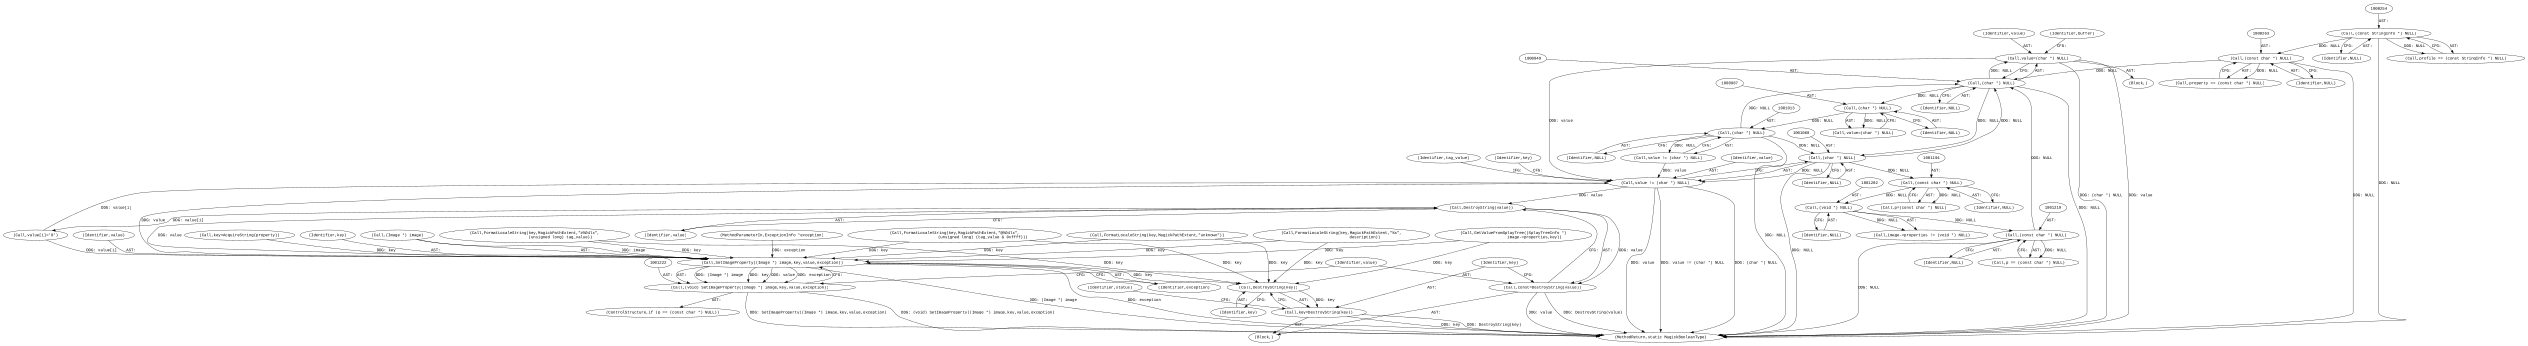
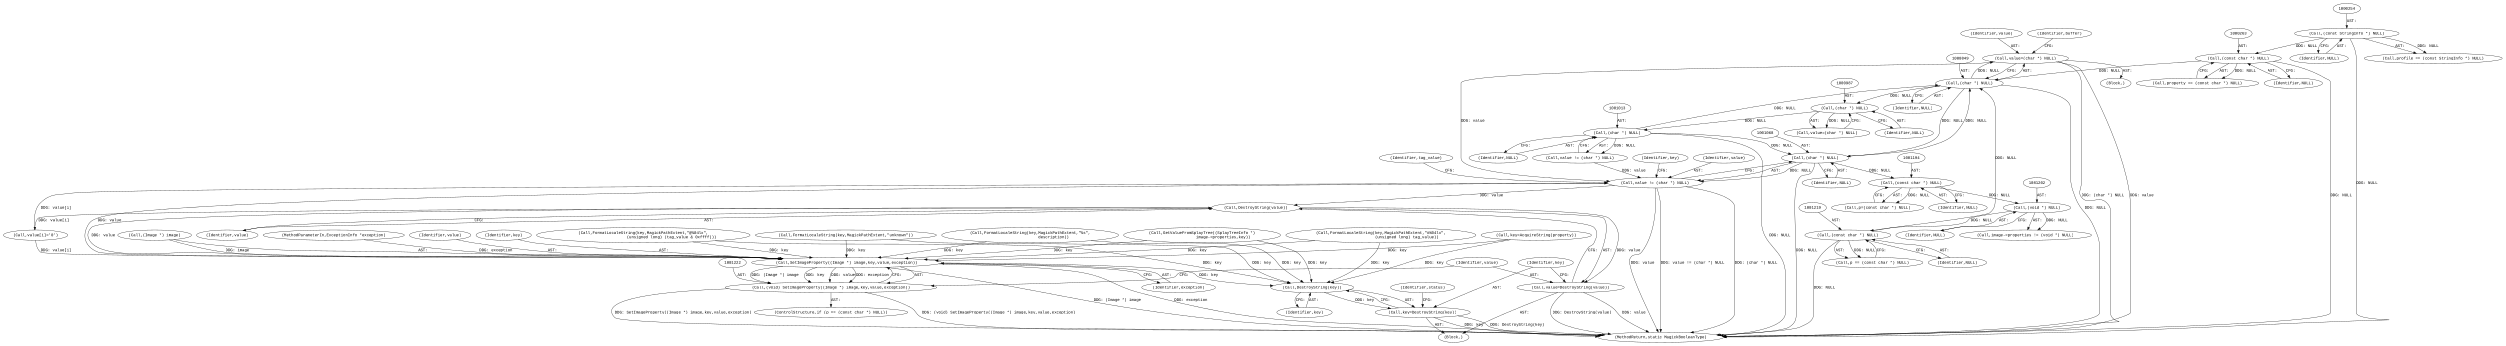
(2427, 44) -> none
none -> (1421, 258)
(1543, 287) -> (1571, 287)
